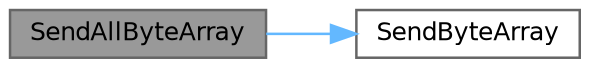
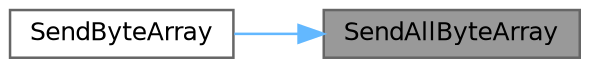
(298, 34) -> (266, 34)
